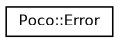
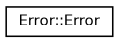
(59, 22) -> (59, 22)
